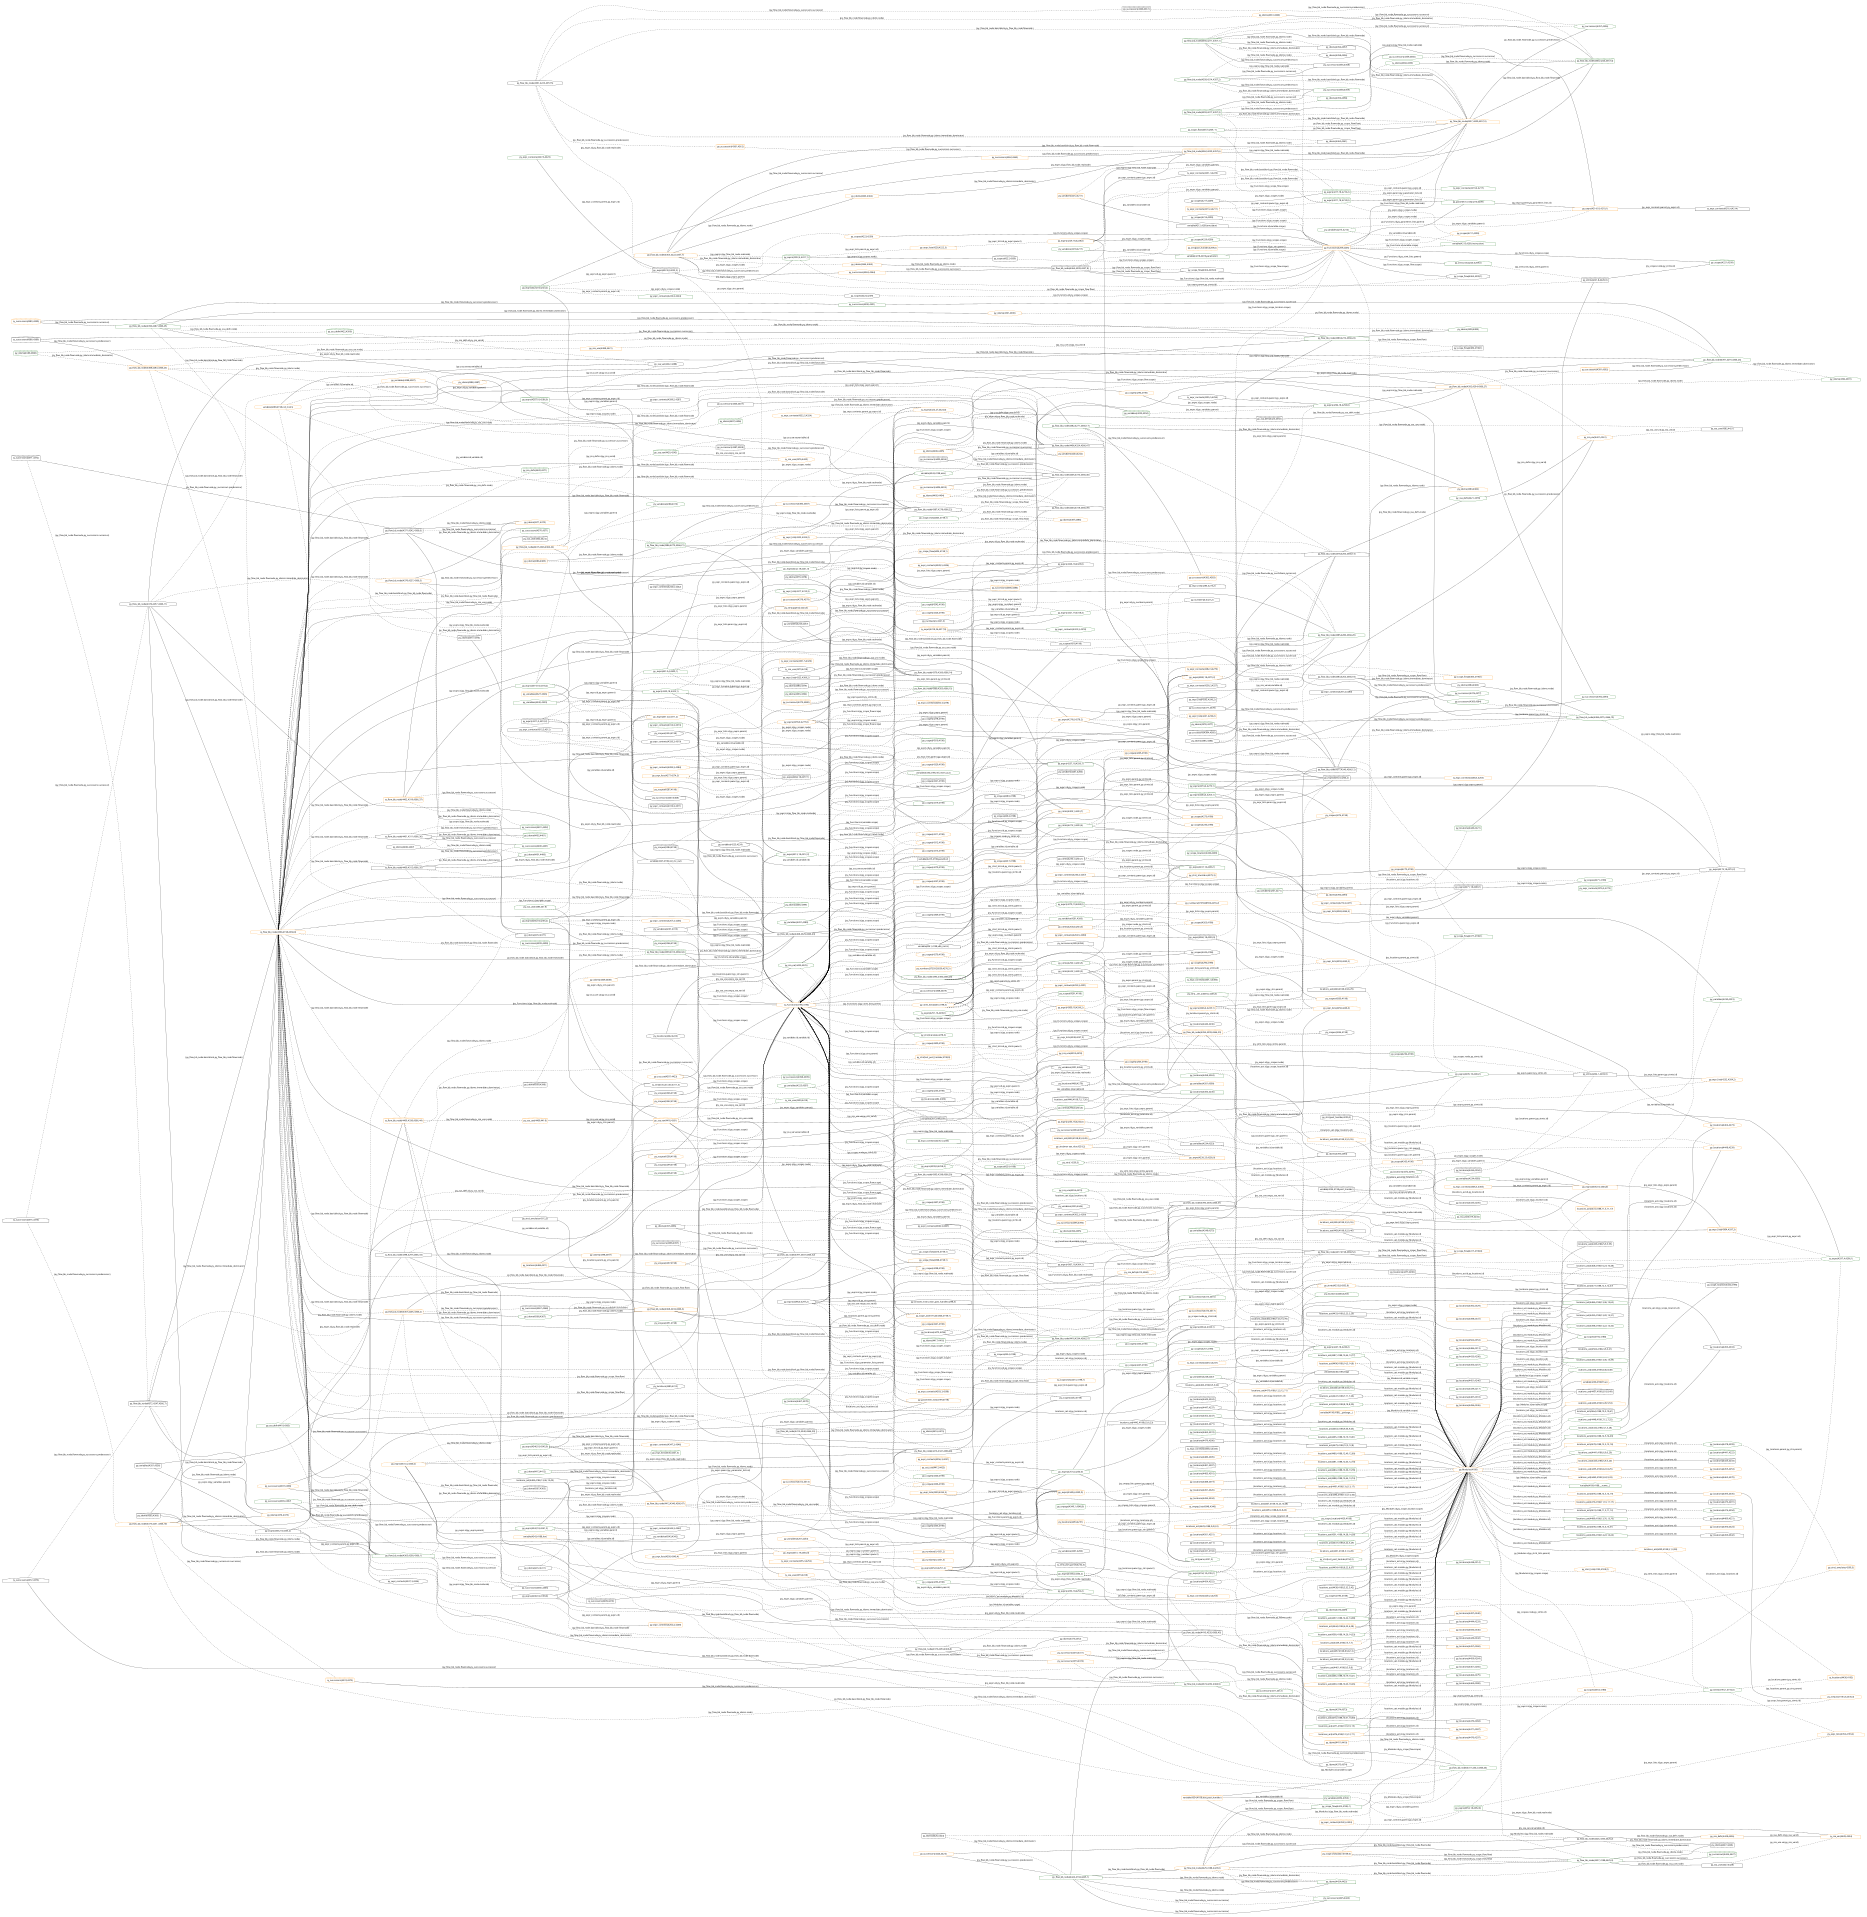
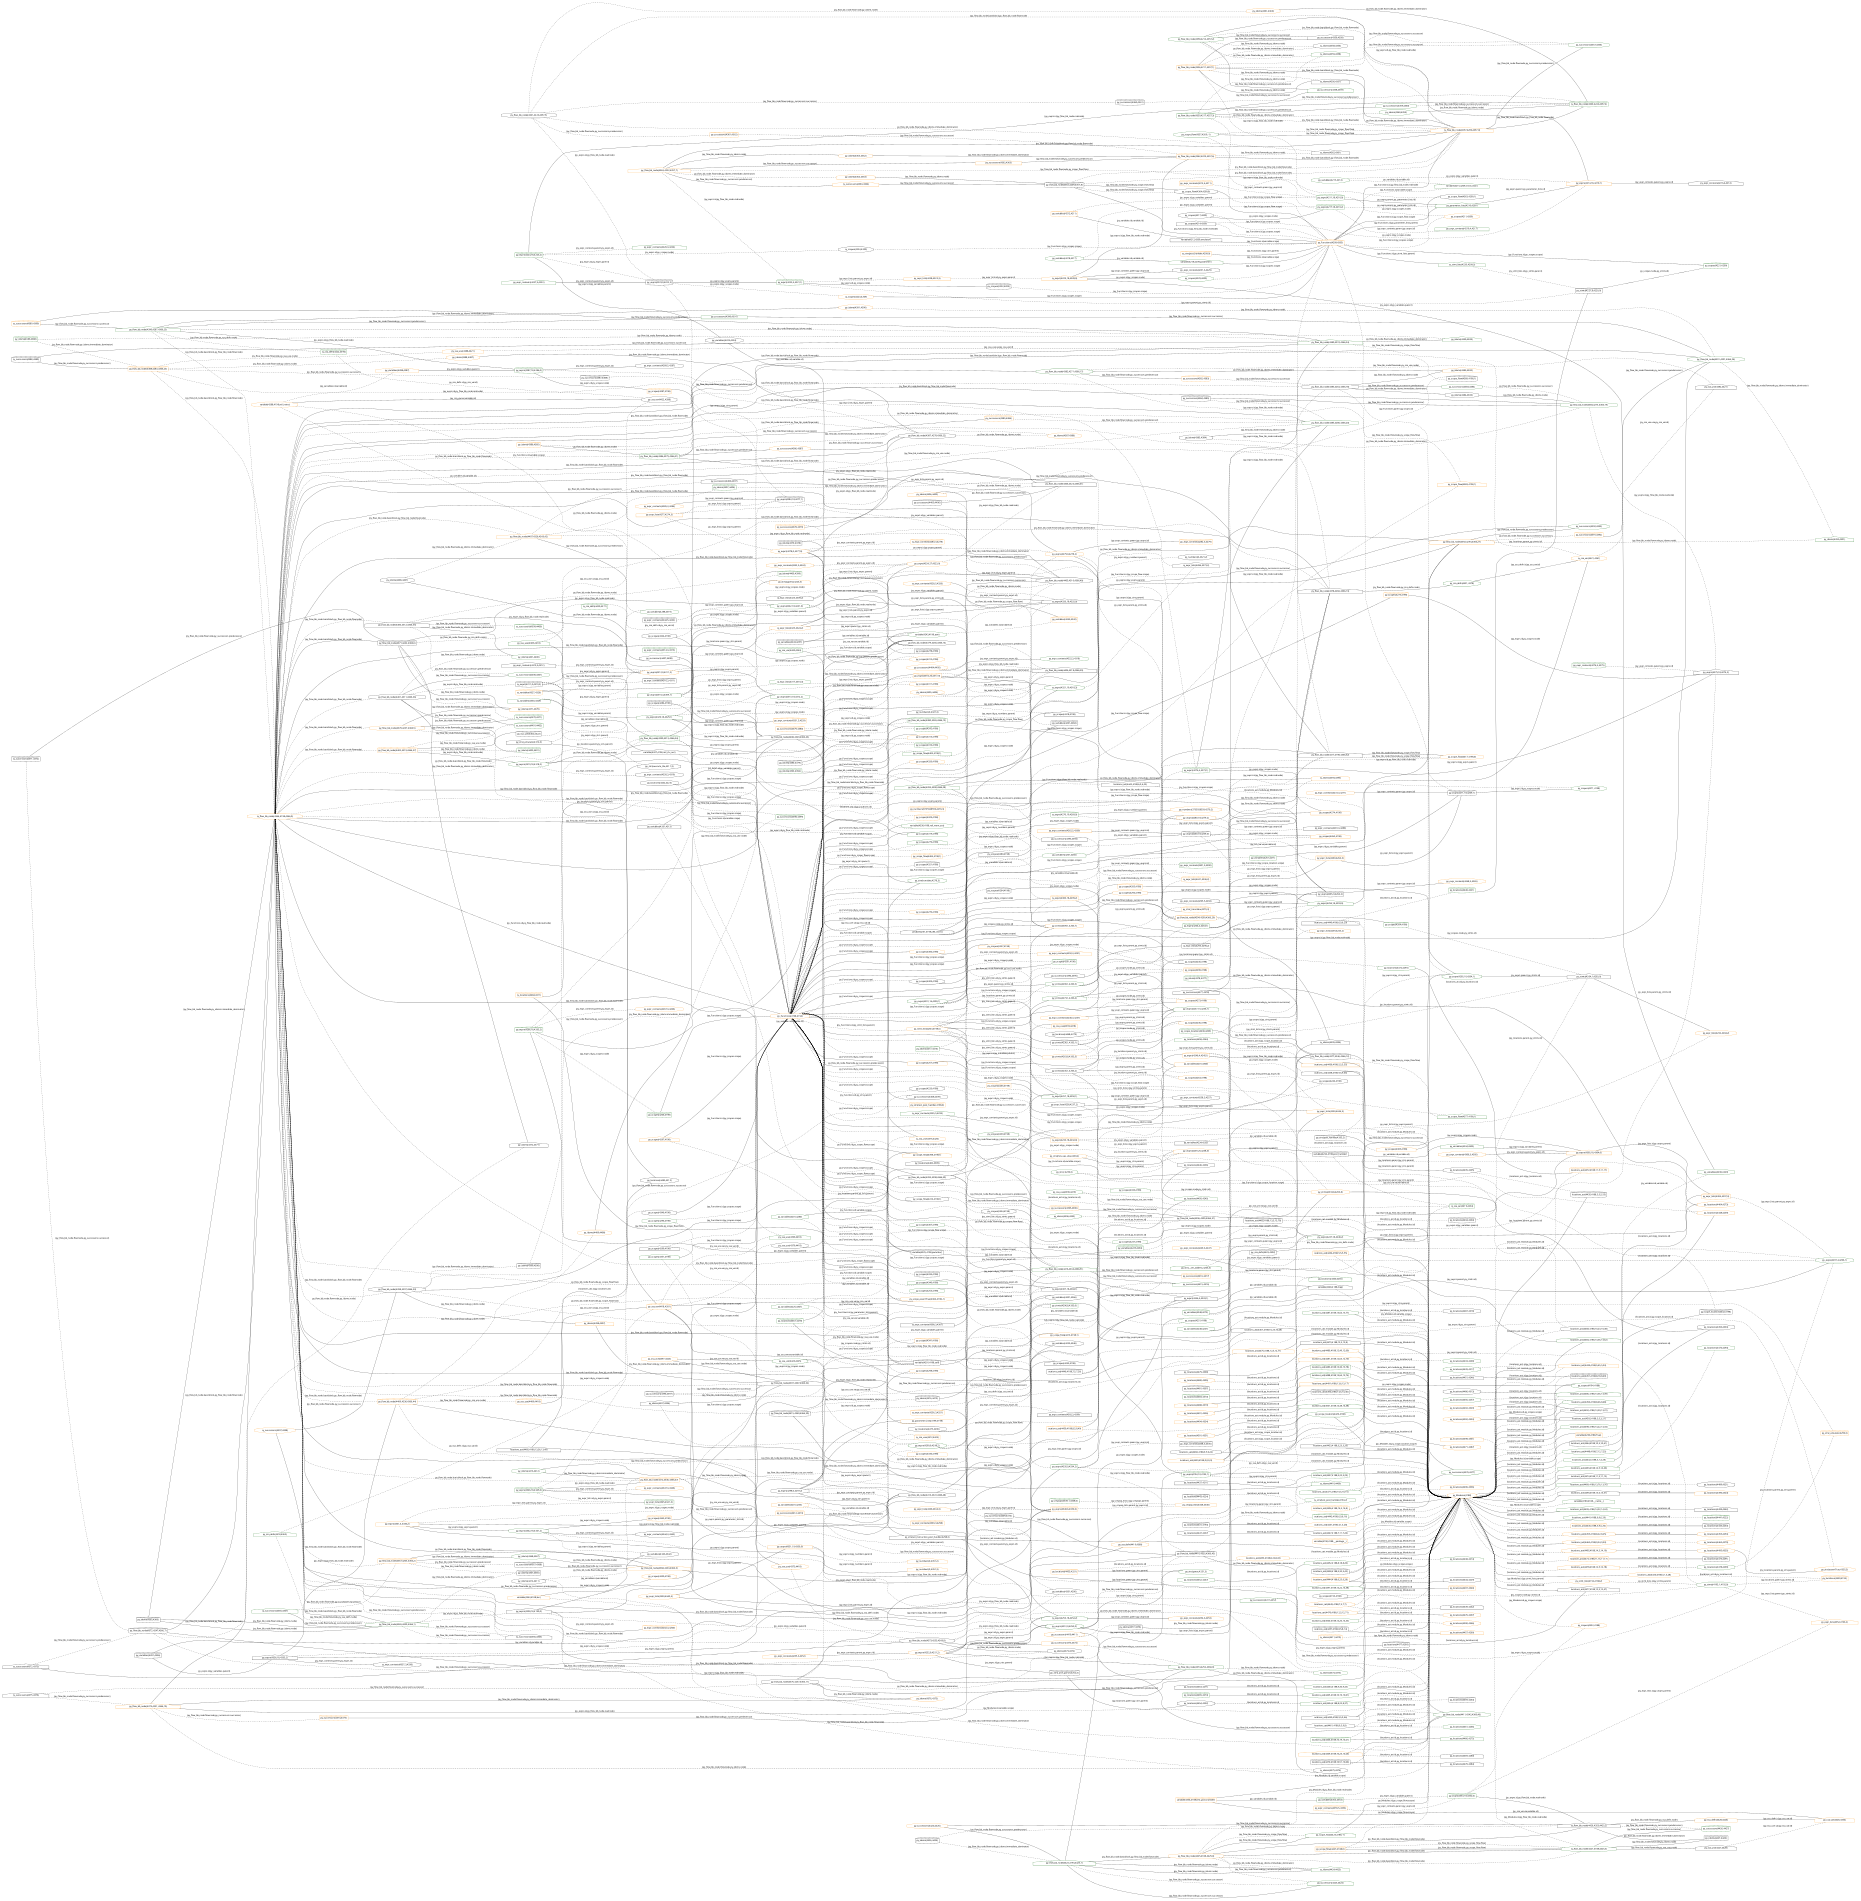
(1202, 41) -> (1196, 68)
(213, 768) -> none
